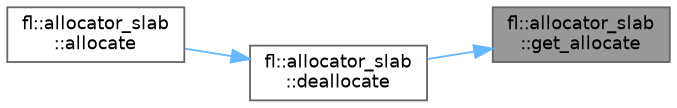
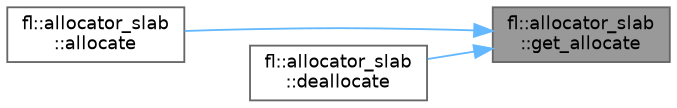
(208, 52) -> (329, 28)
